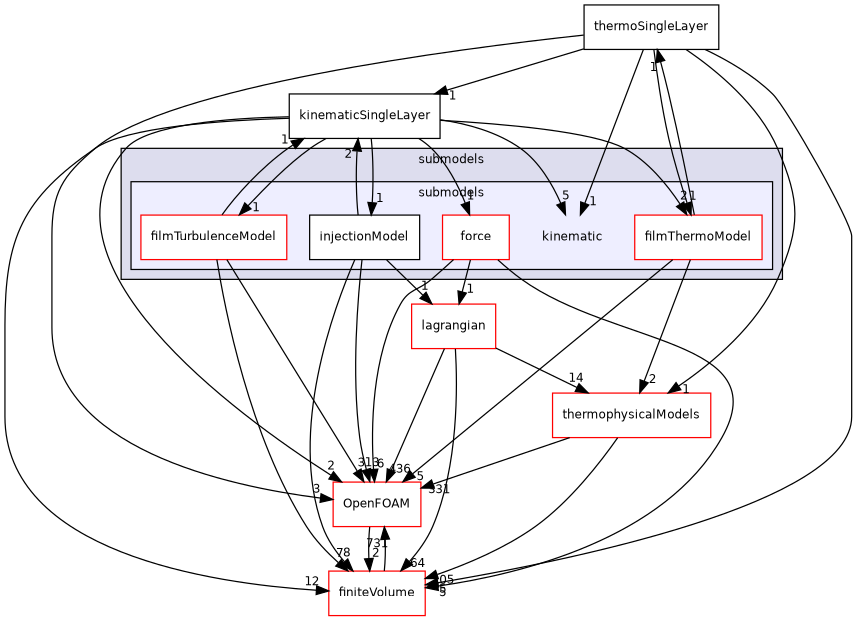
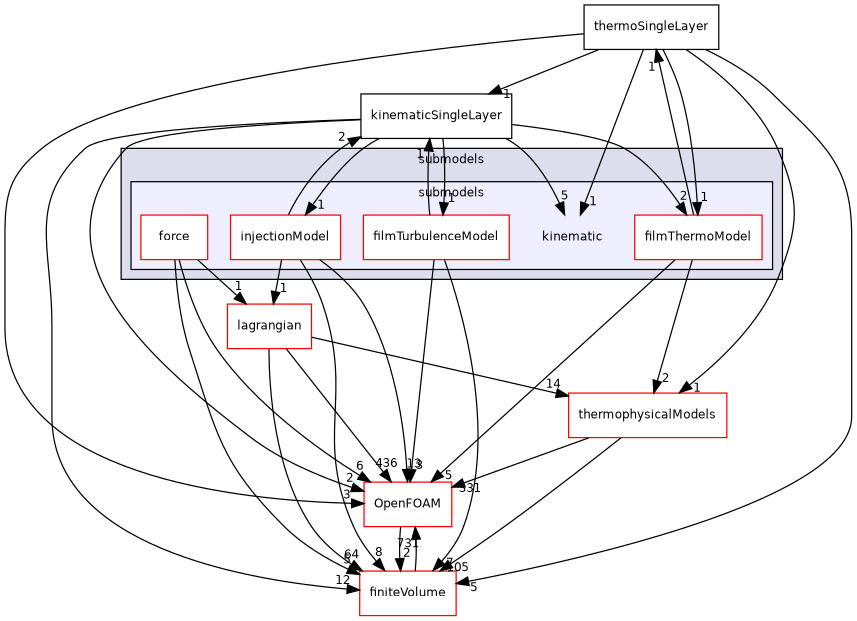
(447, 167) -> none
(365, 237) -> (286, 237)
